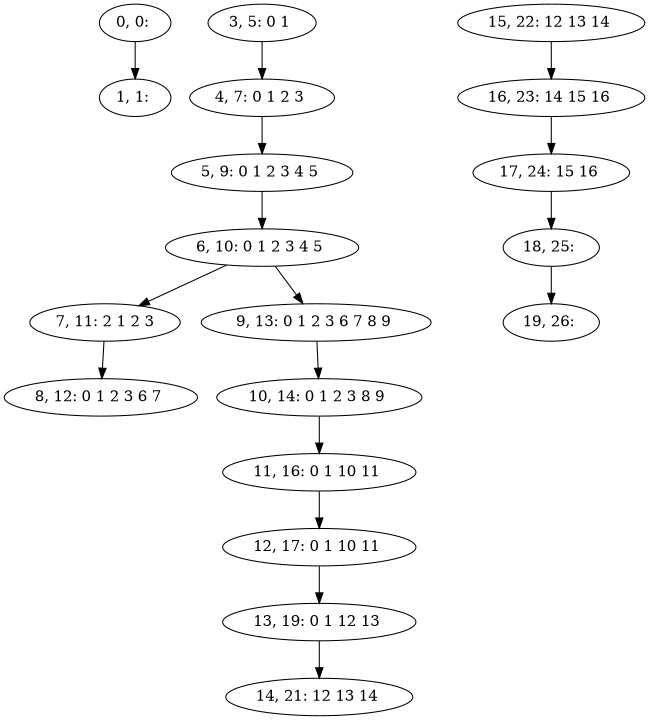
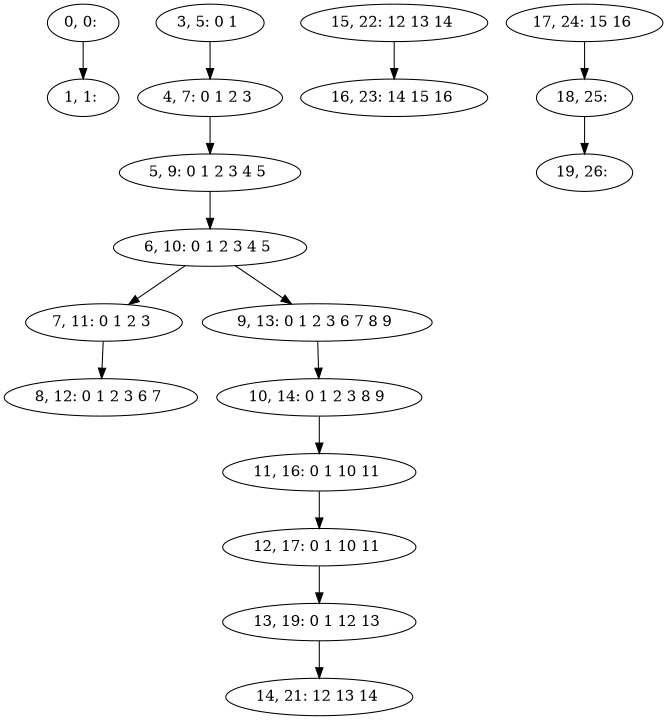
(551, 130) -> none
(105, 322) -> (104, 322)
